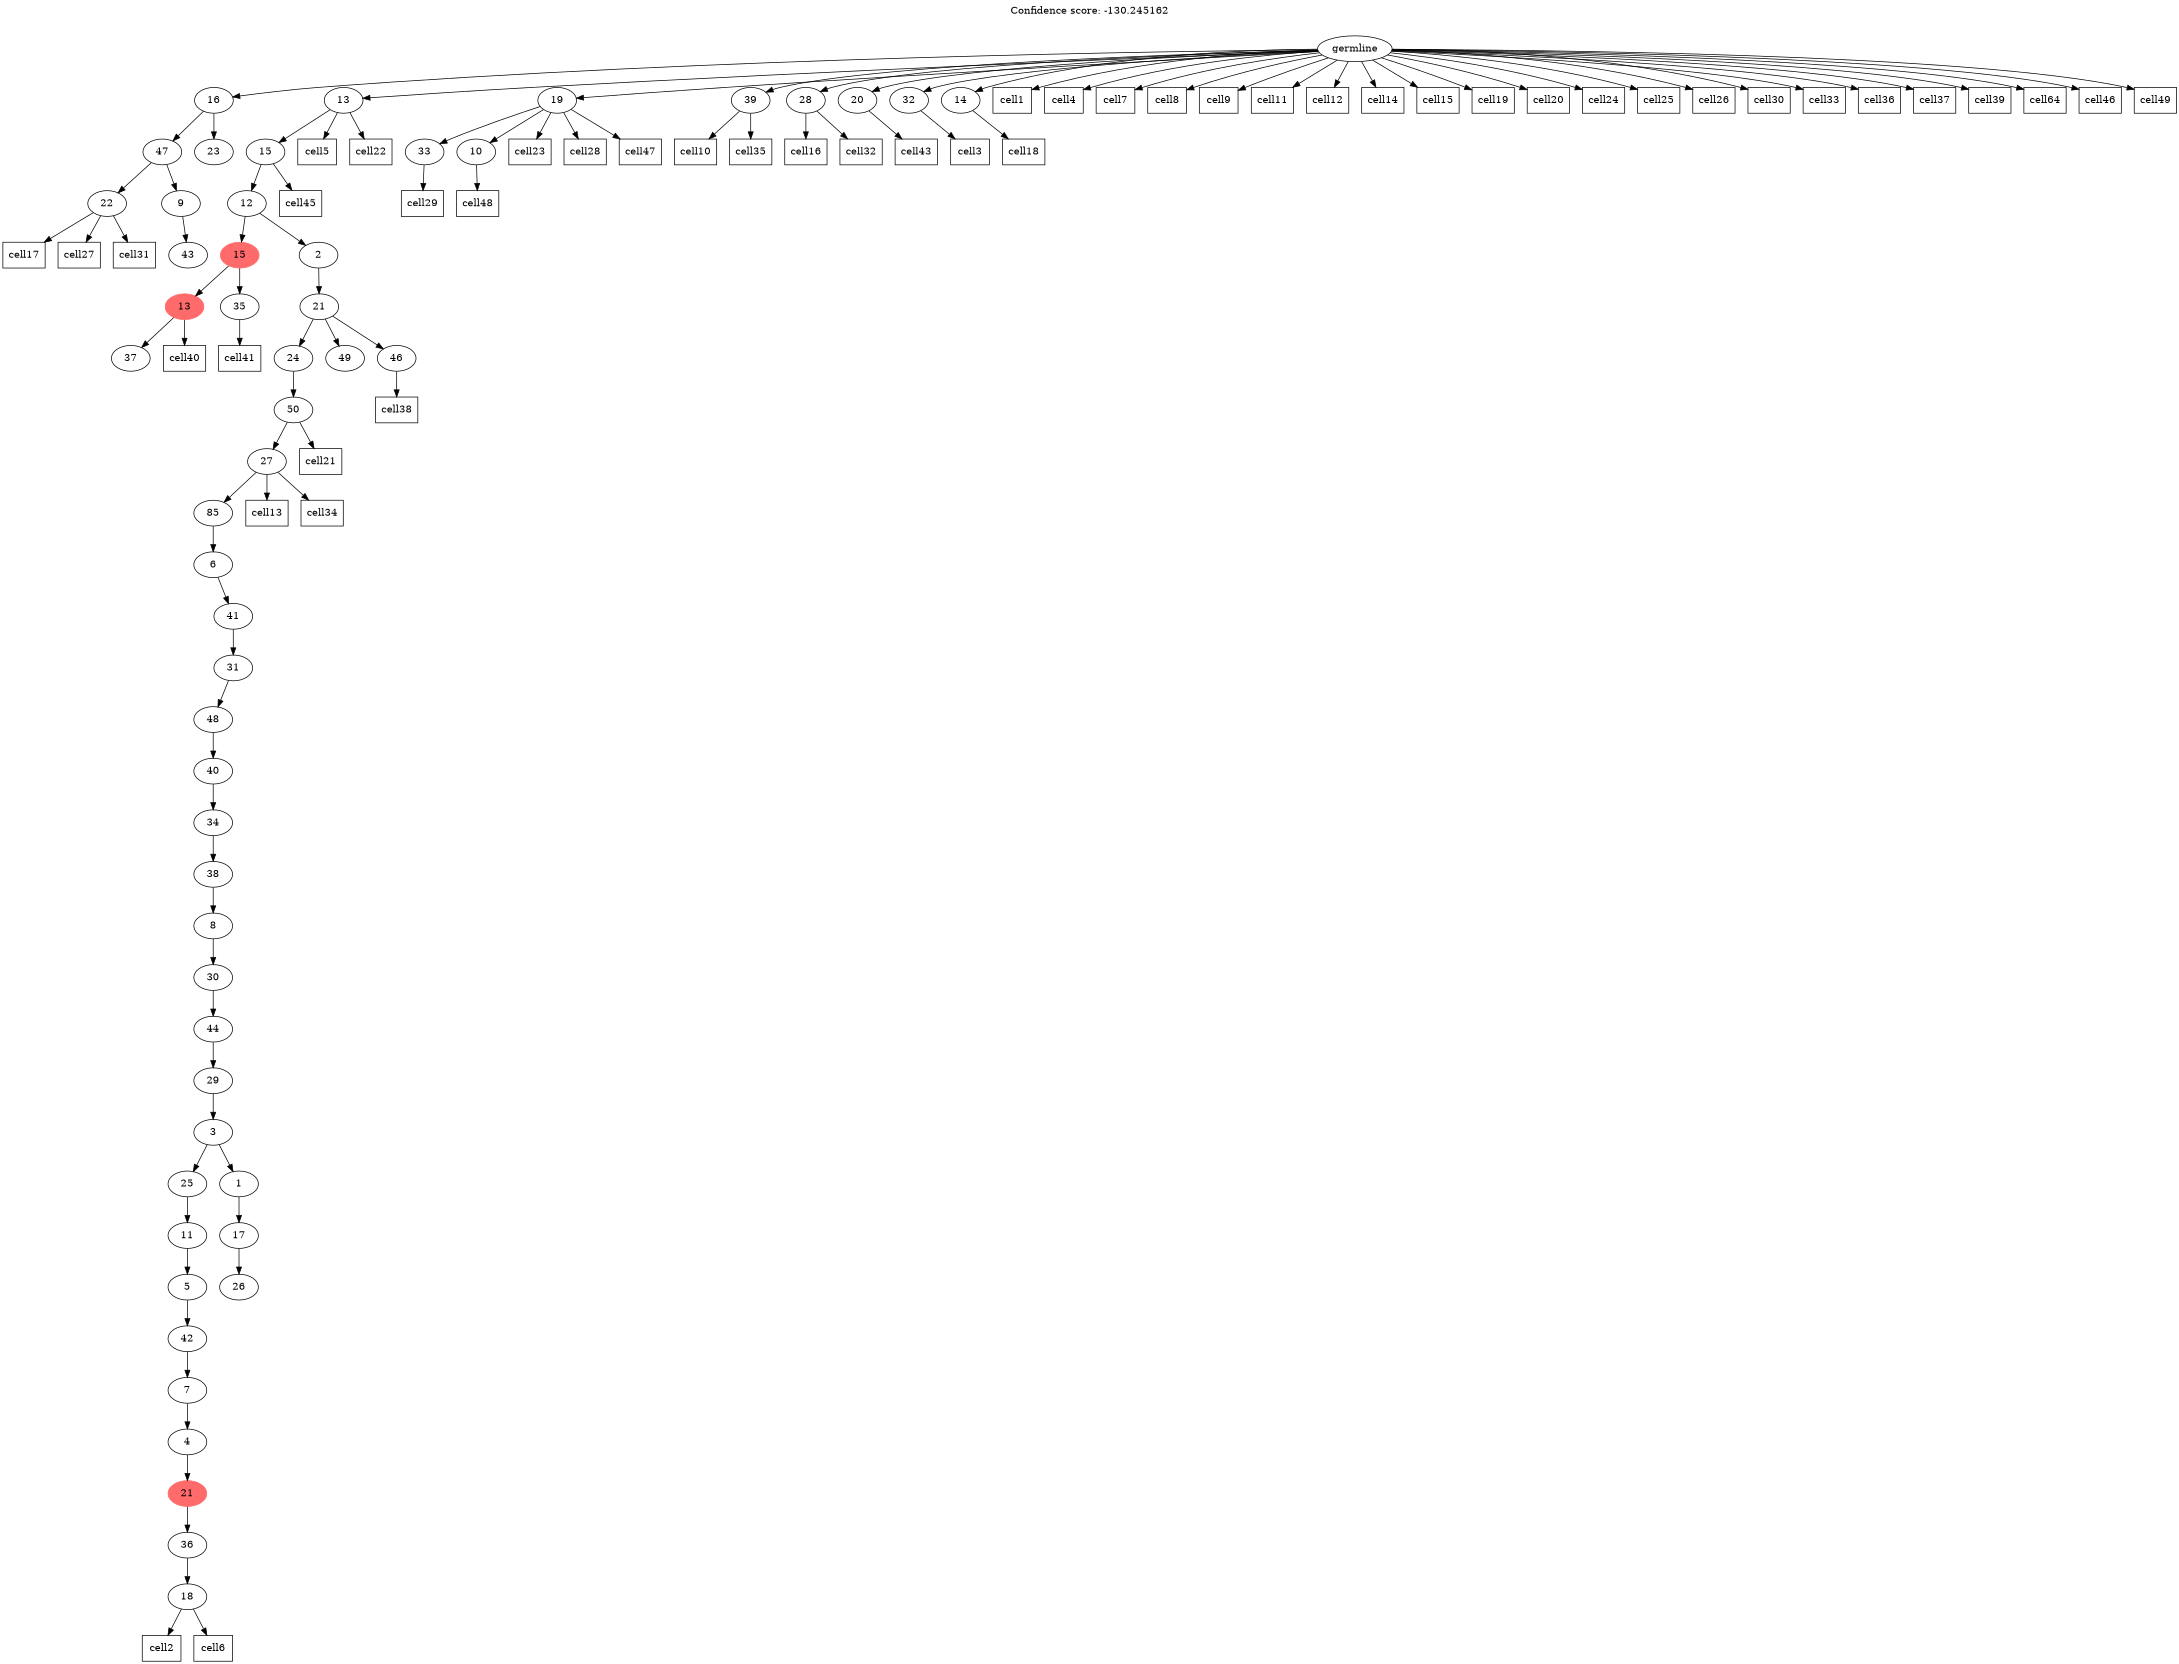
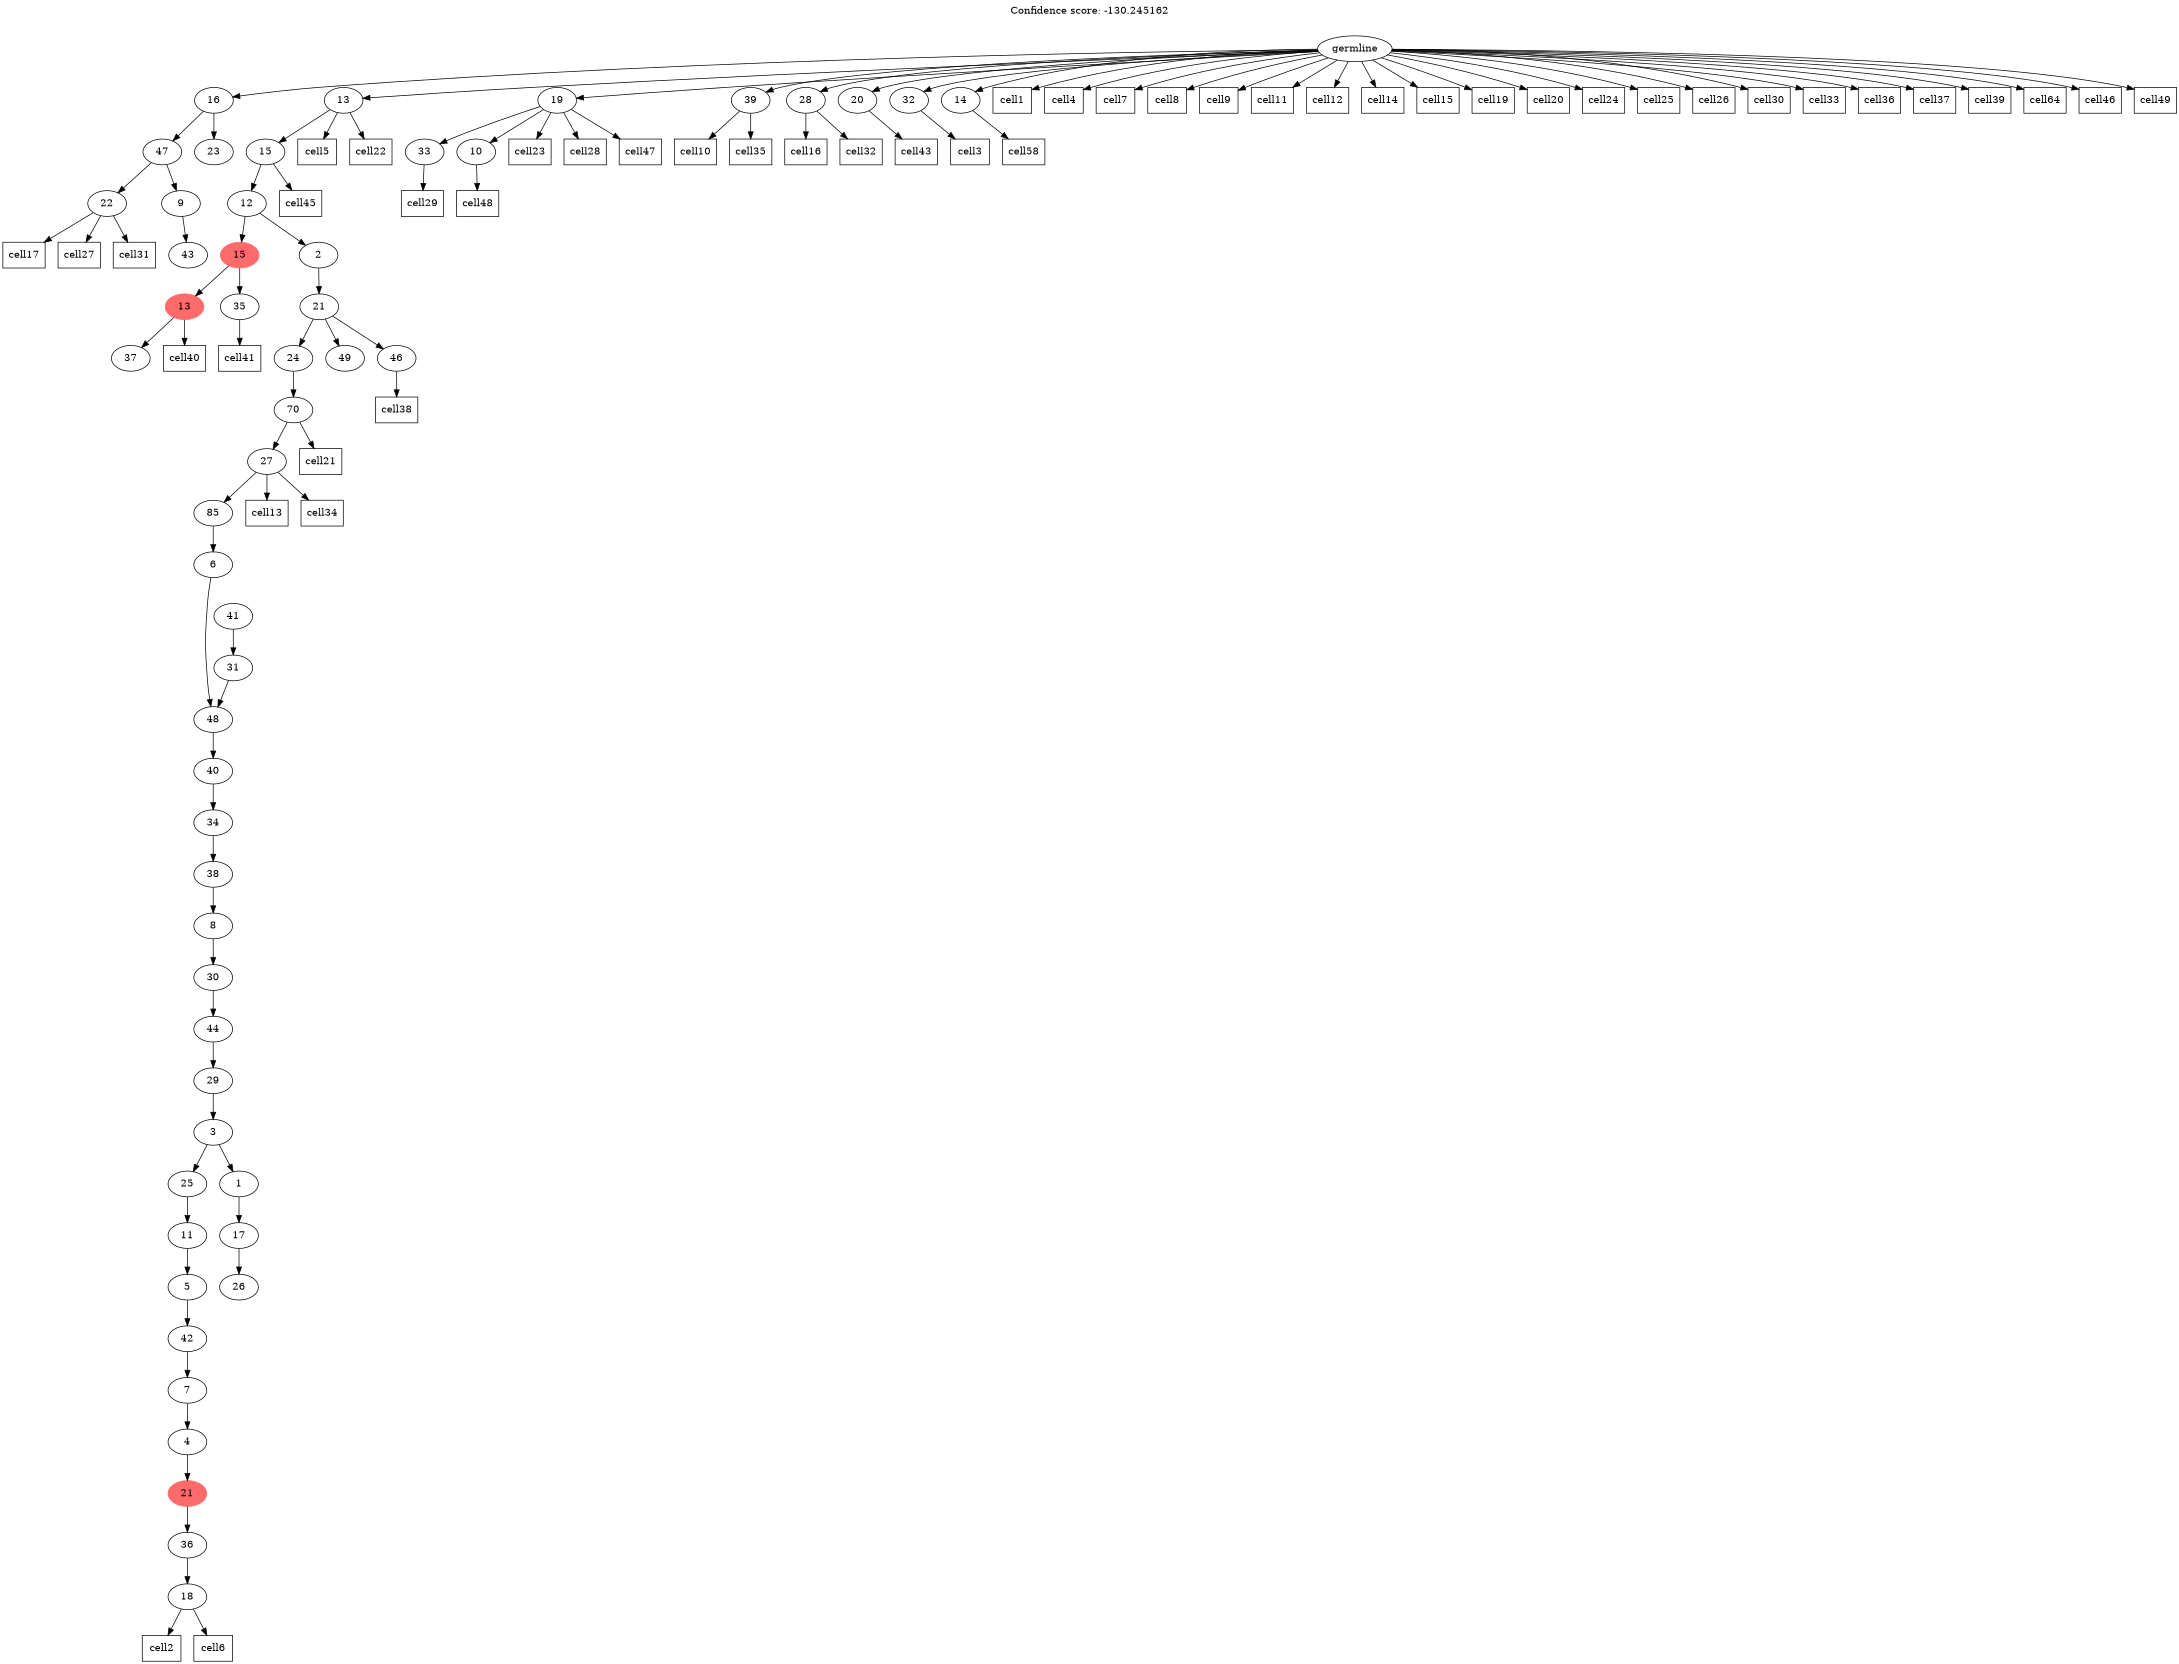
(1024, 152) -> (1024, 152)
(293, 410) -> (293, 410)
(222, 587) -> (206, 639)
